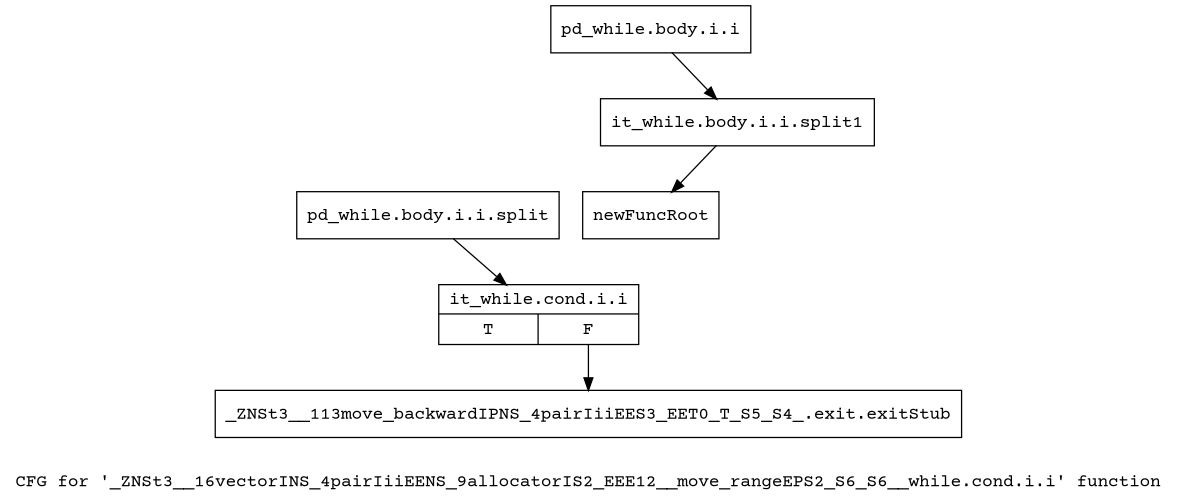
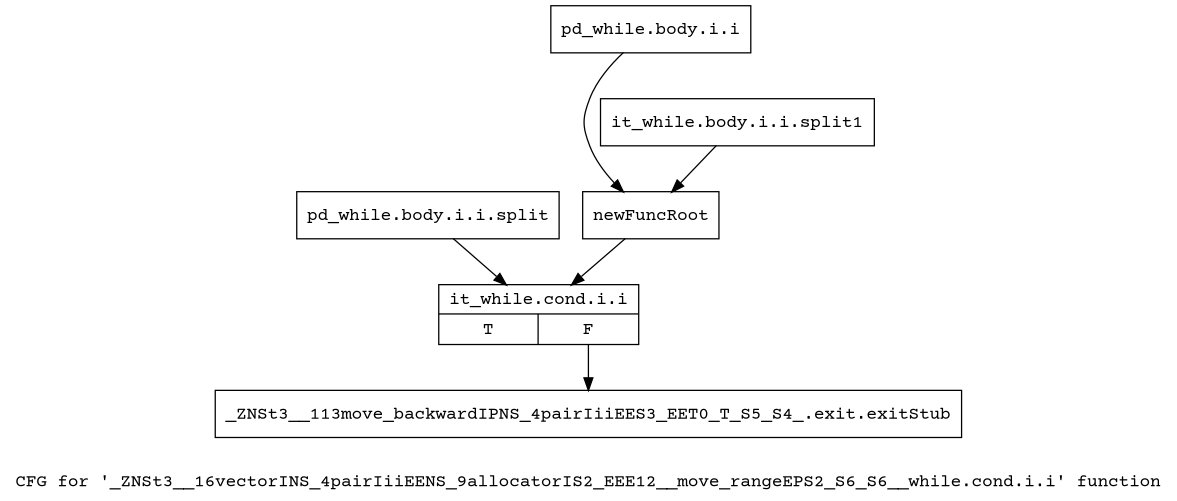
(690, 71) -> (585, 116)
none -> (603, 258)
